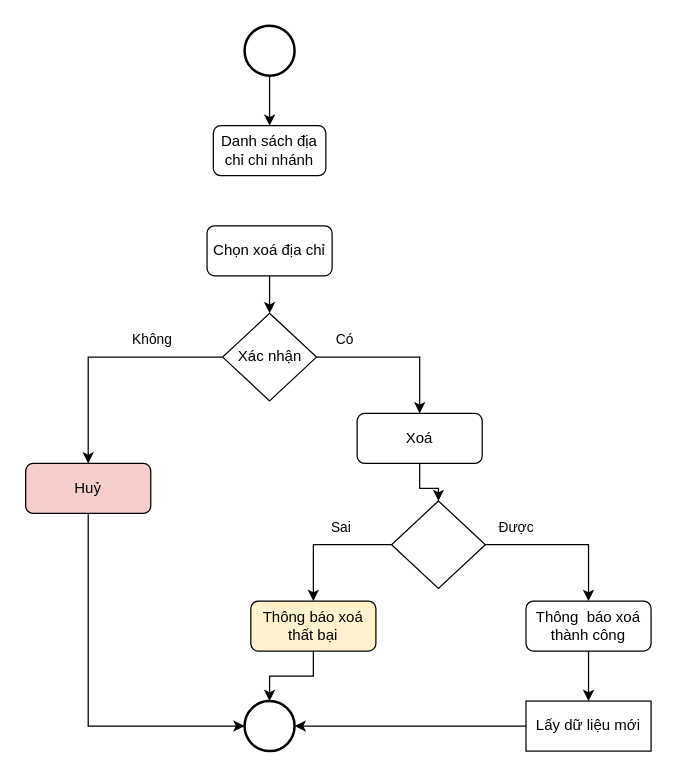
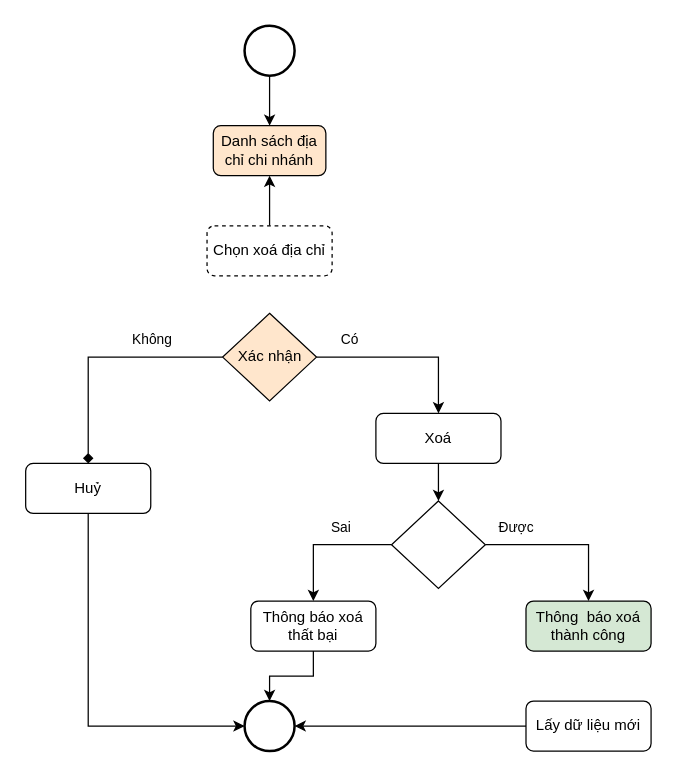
(269, 151) -> (269, 151)
(269, 251) -> (269, 251)
(269, 299) -> (269, 205)
(269, 357) -> (269, 357)
(419, 438) -> (438, 438)
(88, 453) -> (88, 452)
(88, 488) -> (88, 488)
(313, 626) -> (313, 626)
(588, 626) -> (588, 626)
(588, 672) -> none
(588, 726) -> (588, 726)
